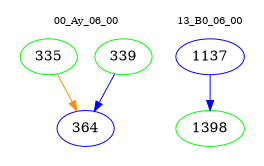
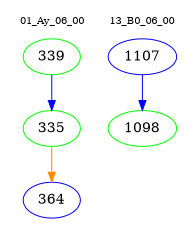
(86, 21) -> (52, 21)
(210, 57) -> (142, 57)
(107, 88) -> (52, 88)
(210, 128) -> (142, 128)
